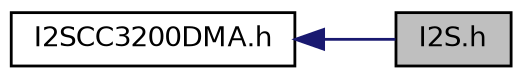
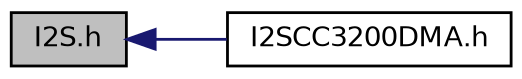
(360, 39) -> (191, 39)
